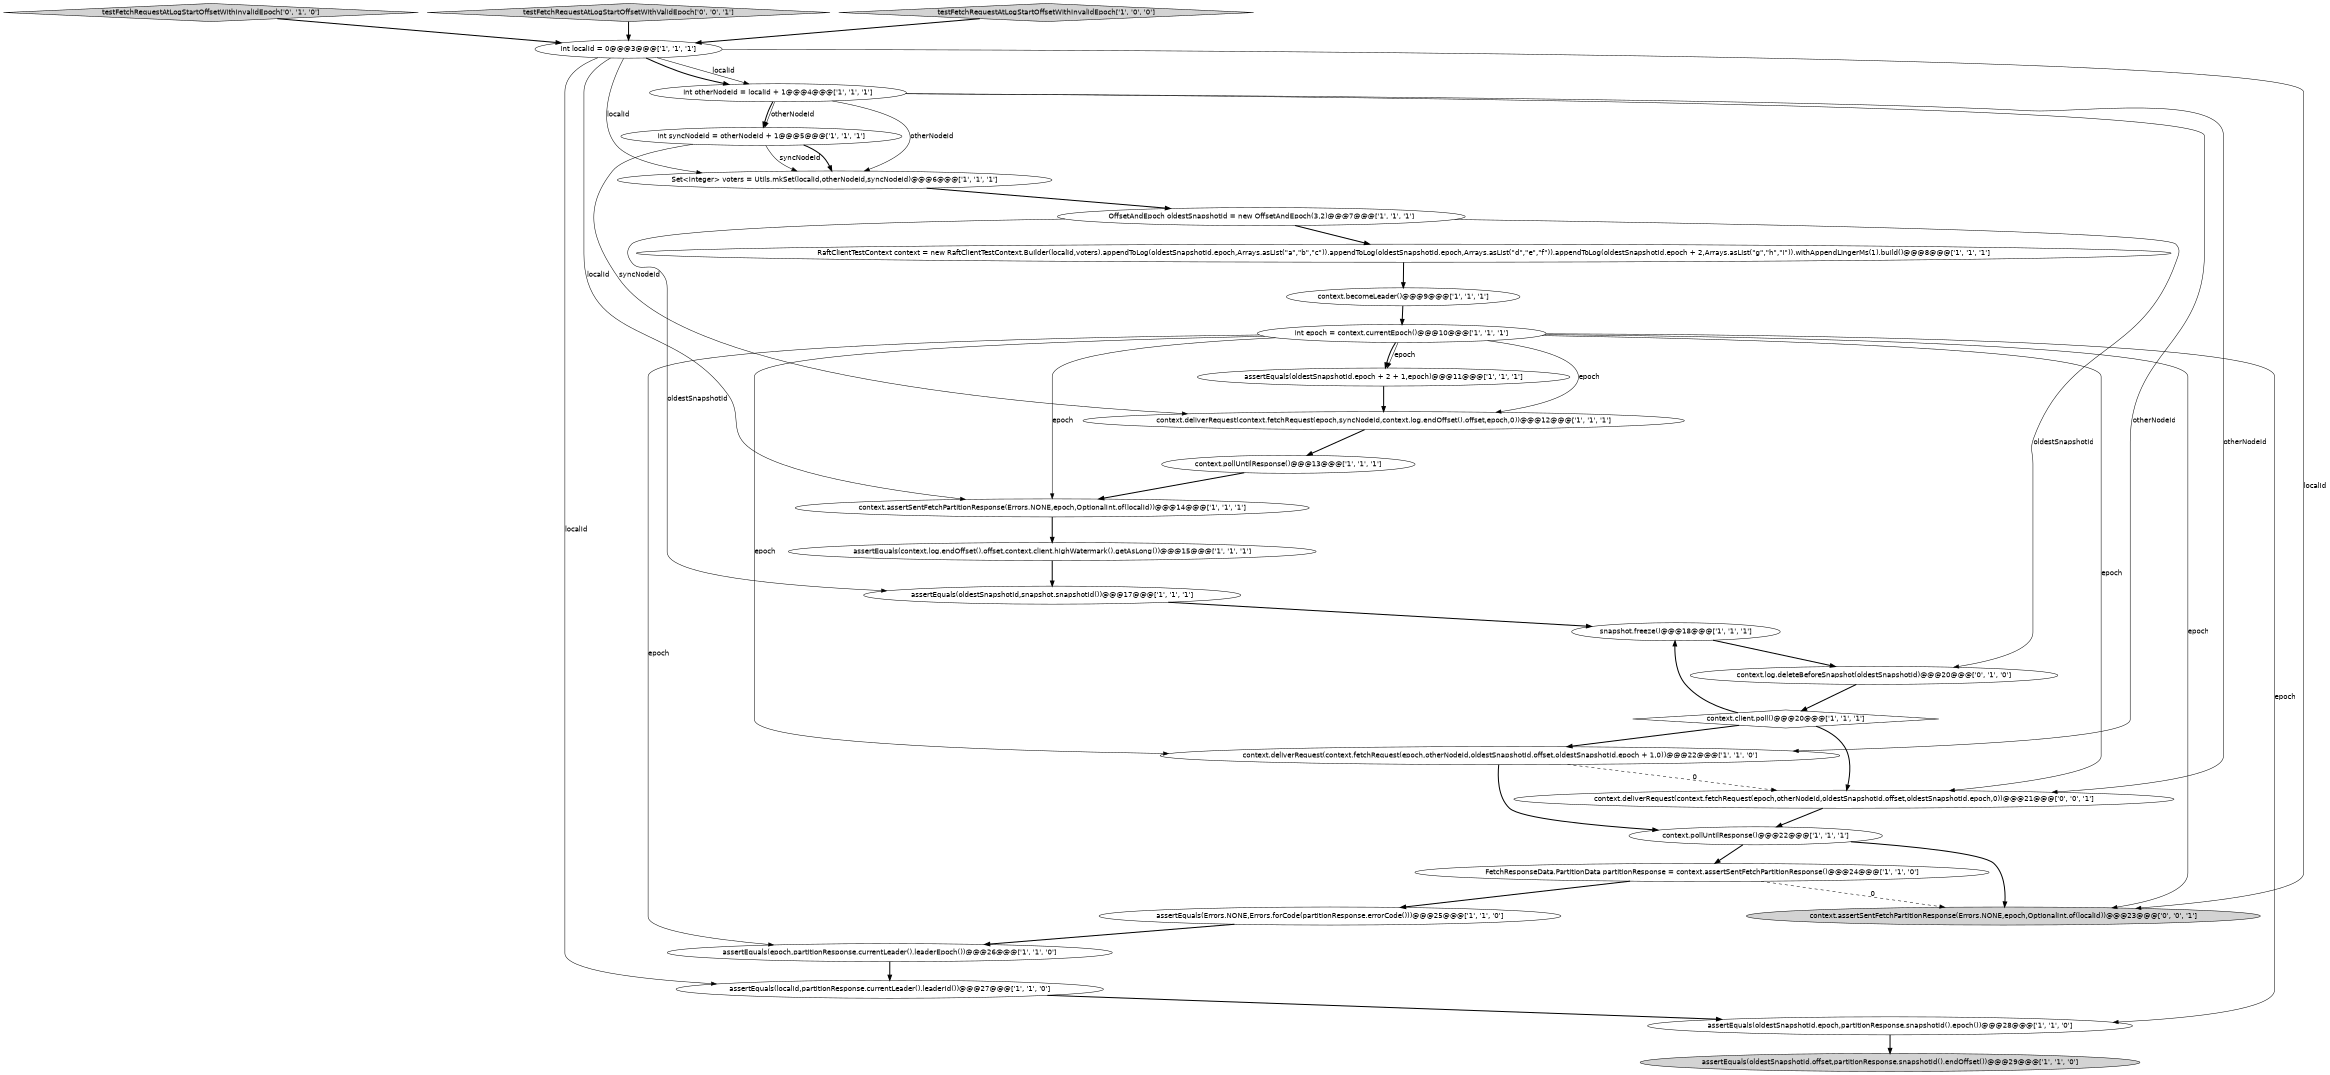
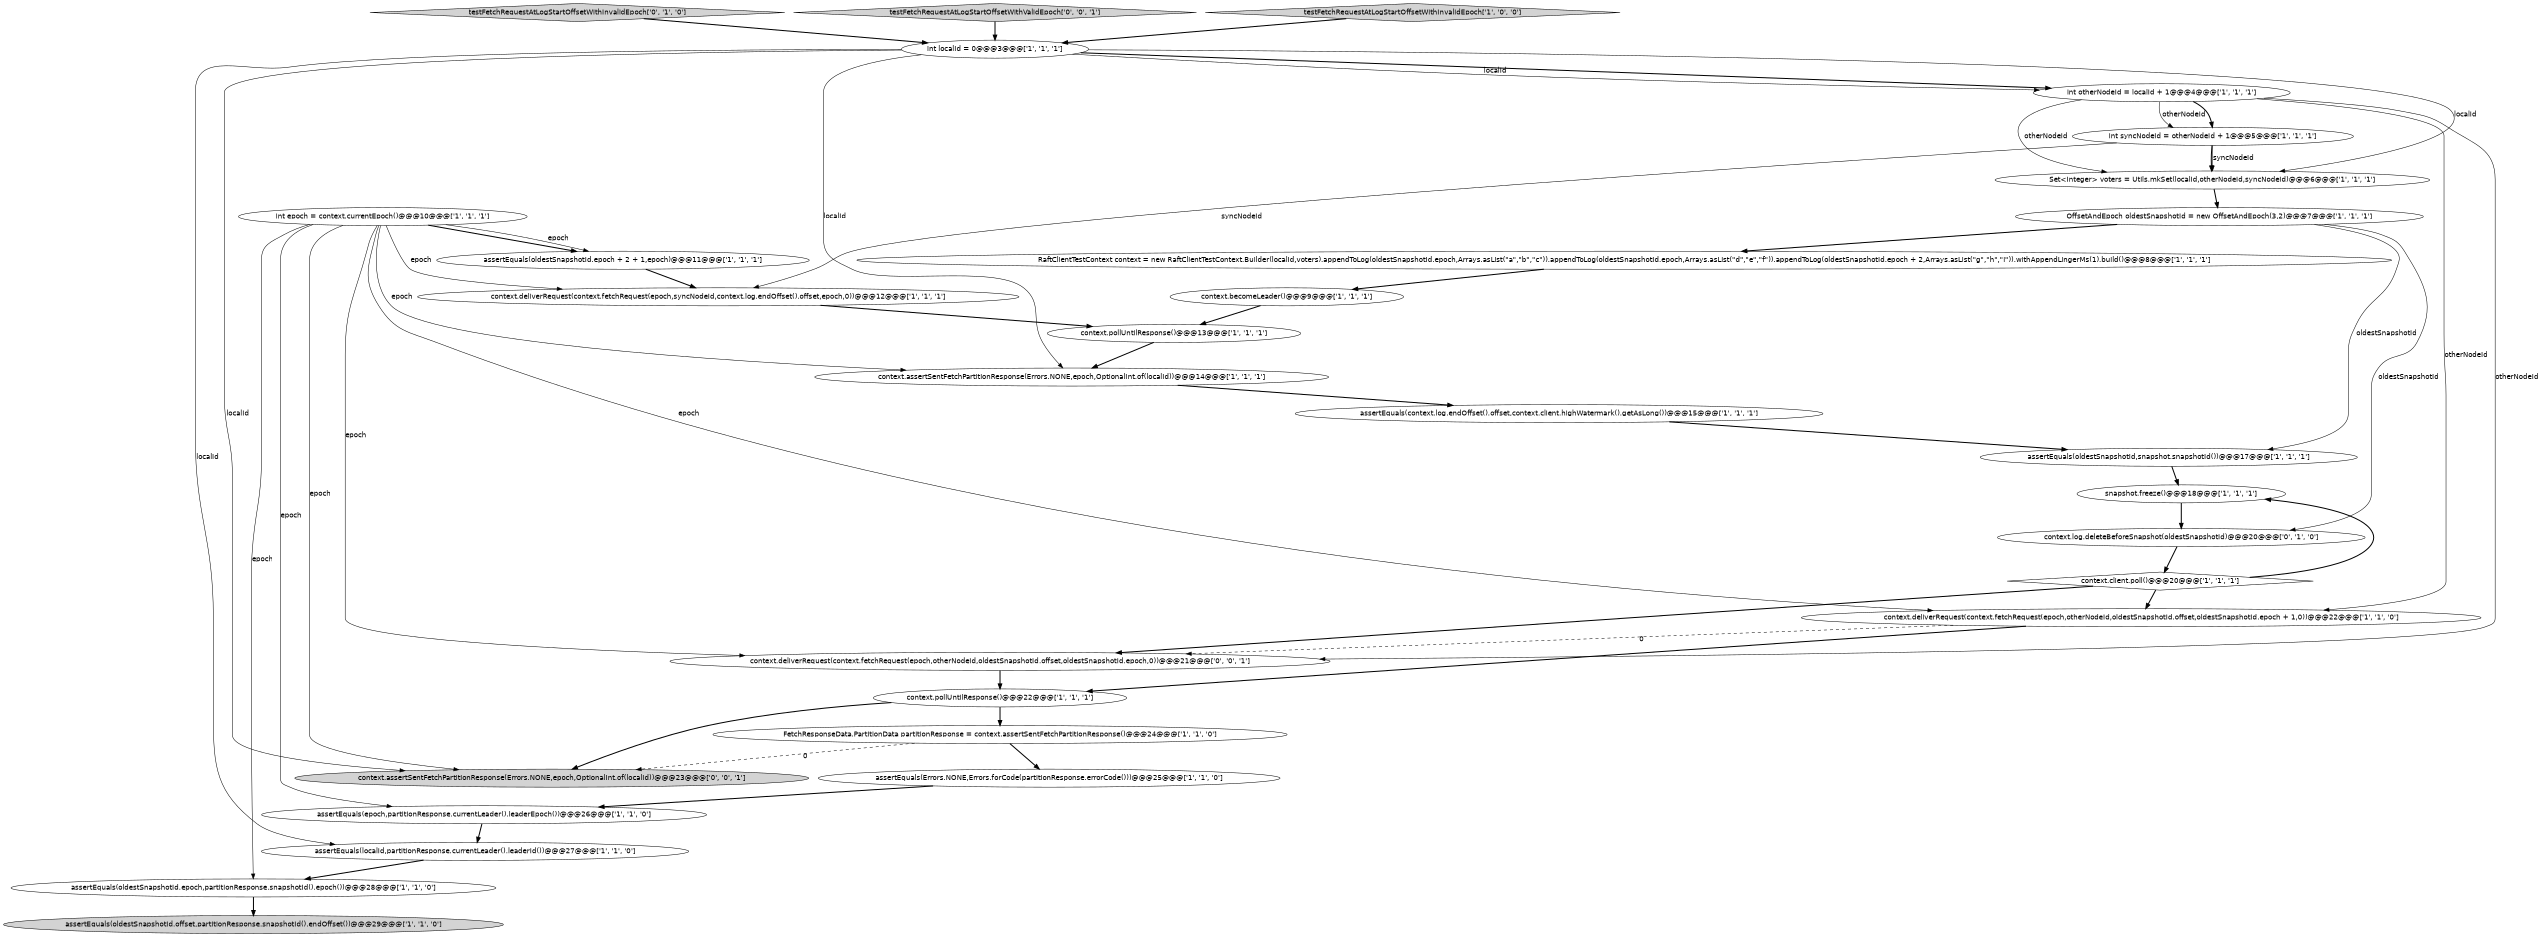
(1403, 313) -> (1233, 314)
